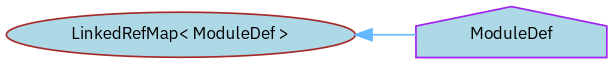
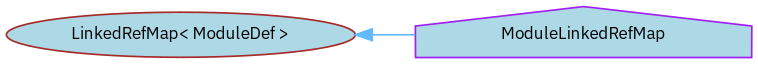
(511, 35) -> (584, 35)
